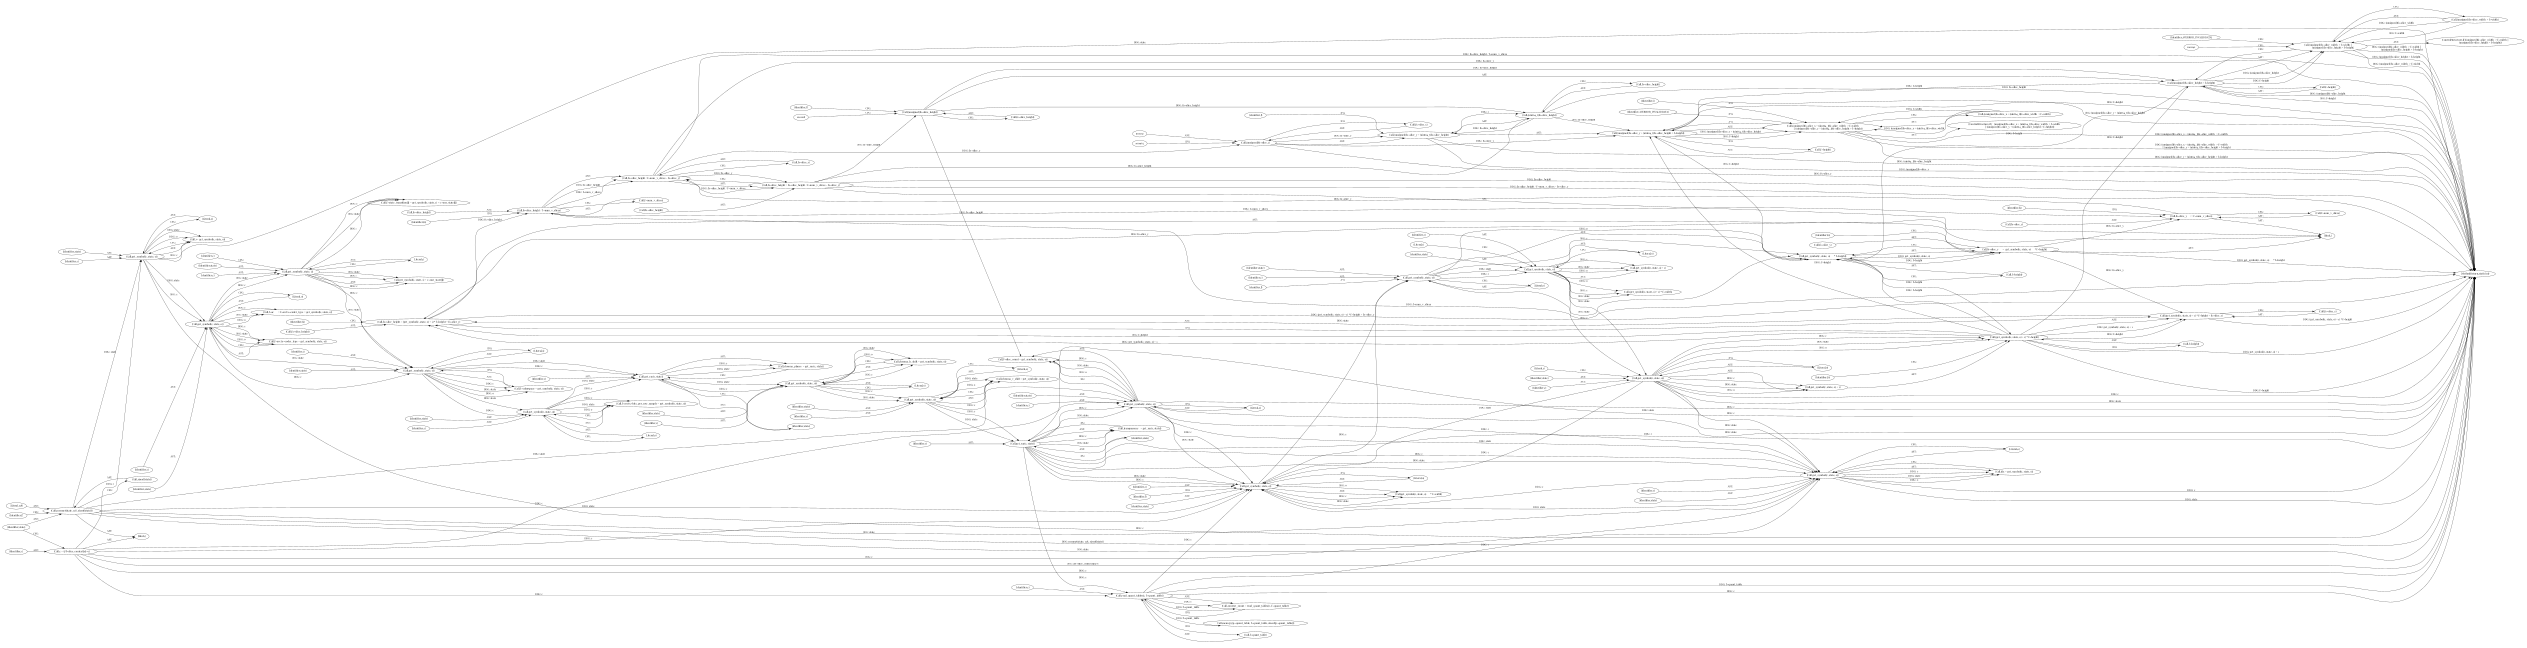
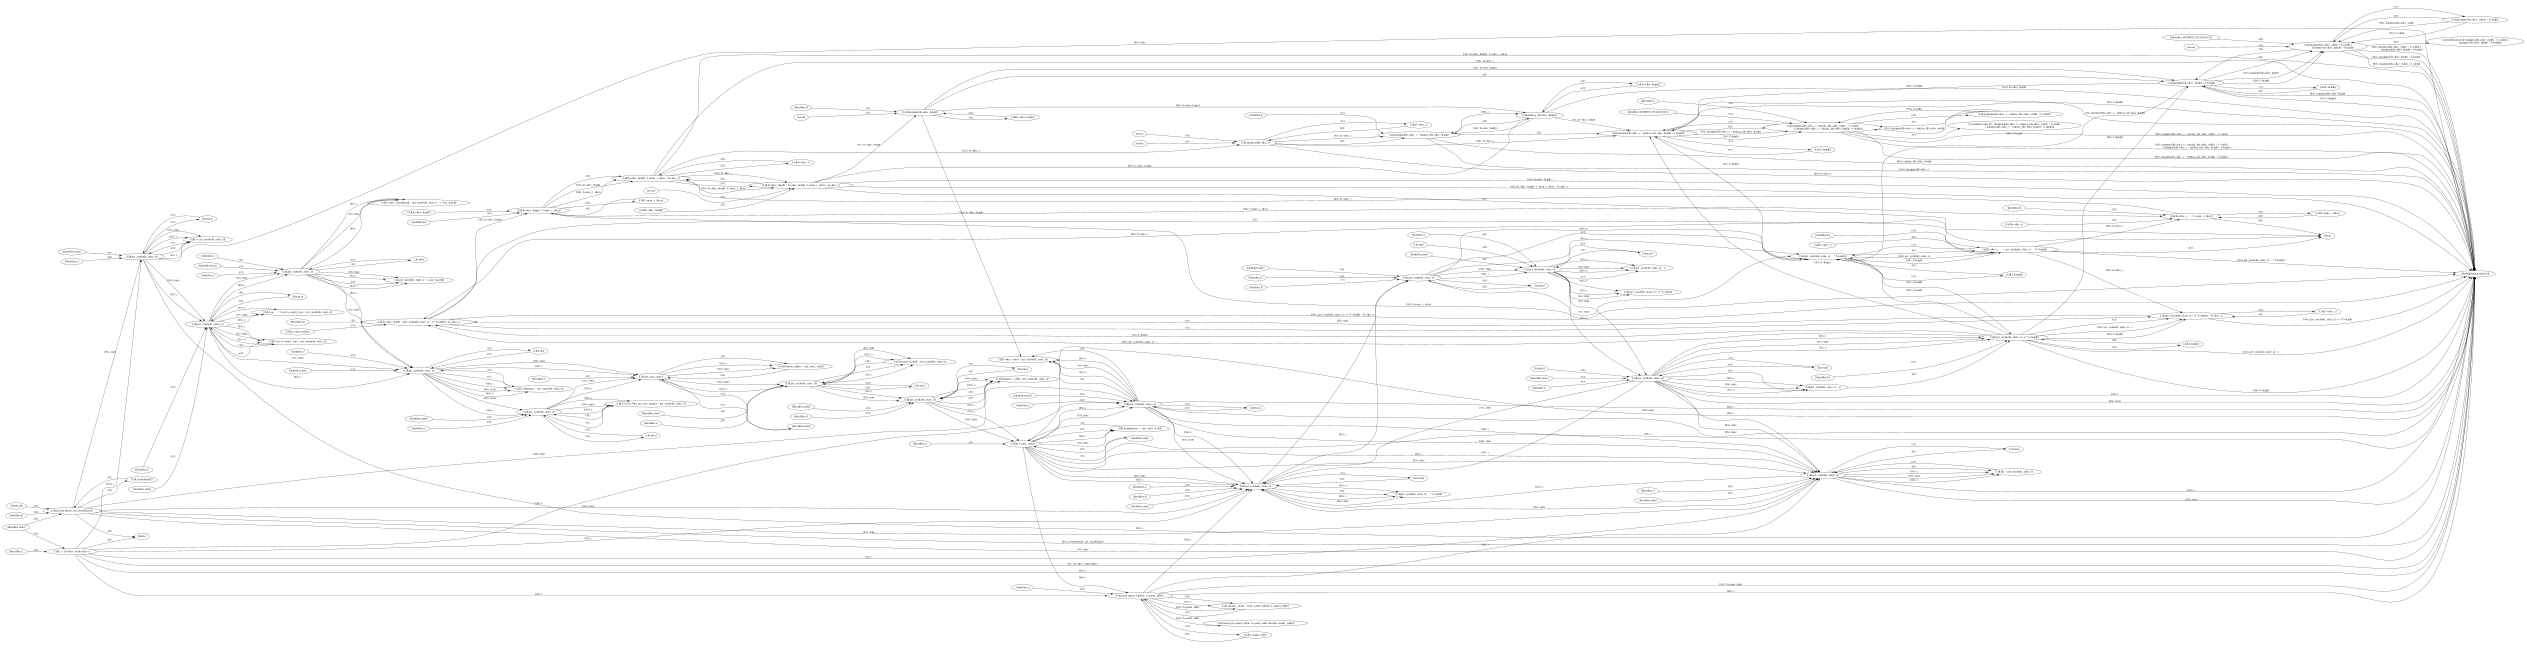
none -> (651, 191)
(142, 480) -> (142, 480)
